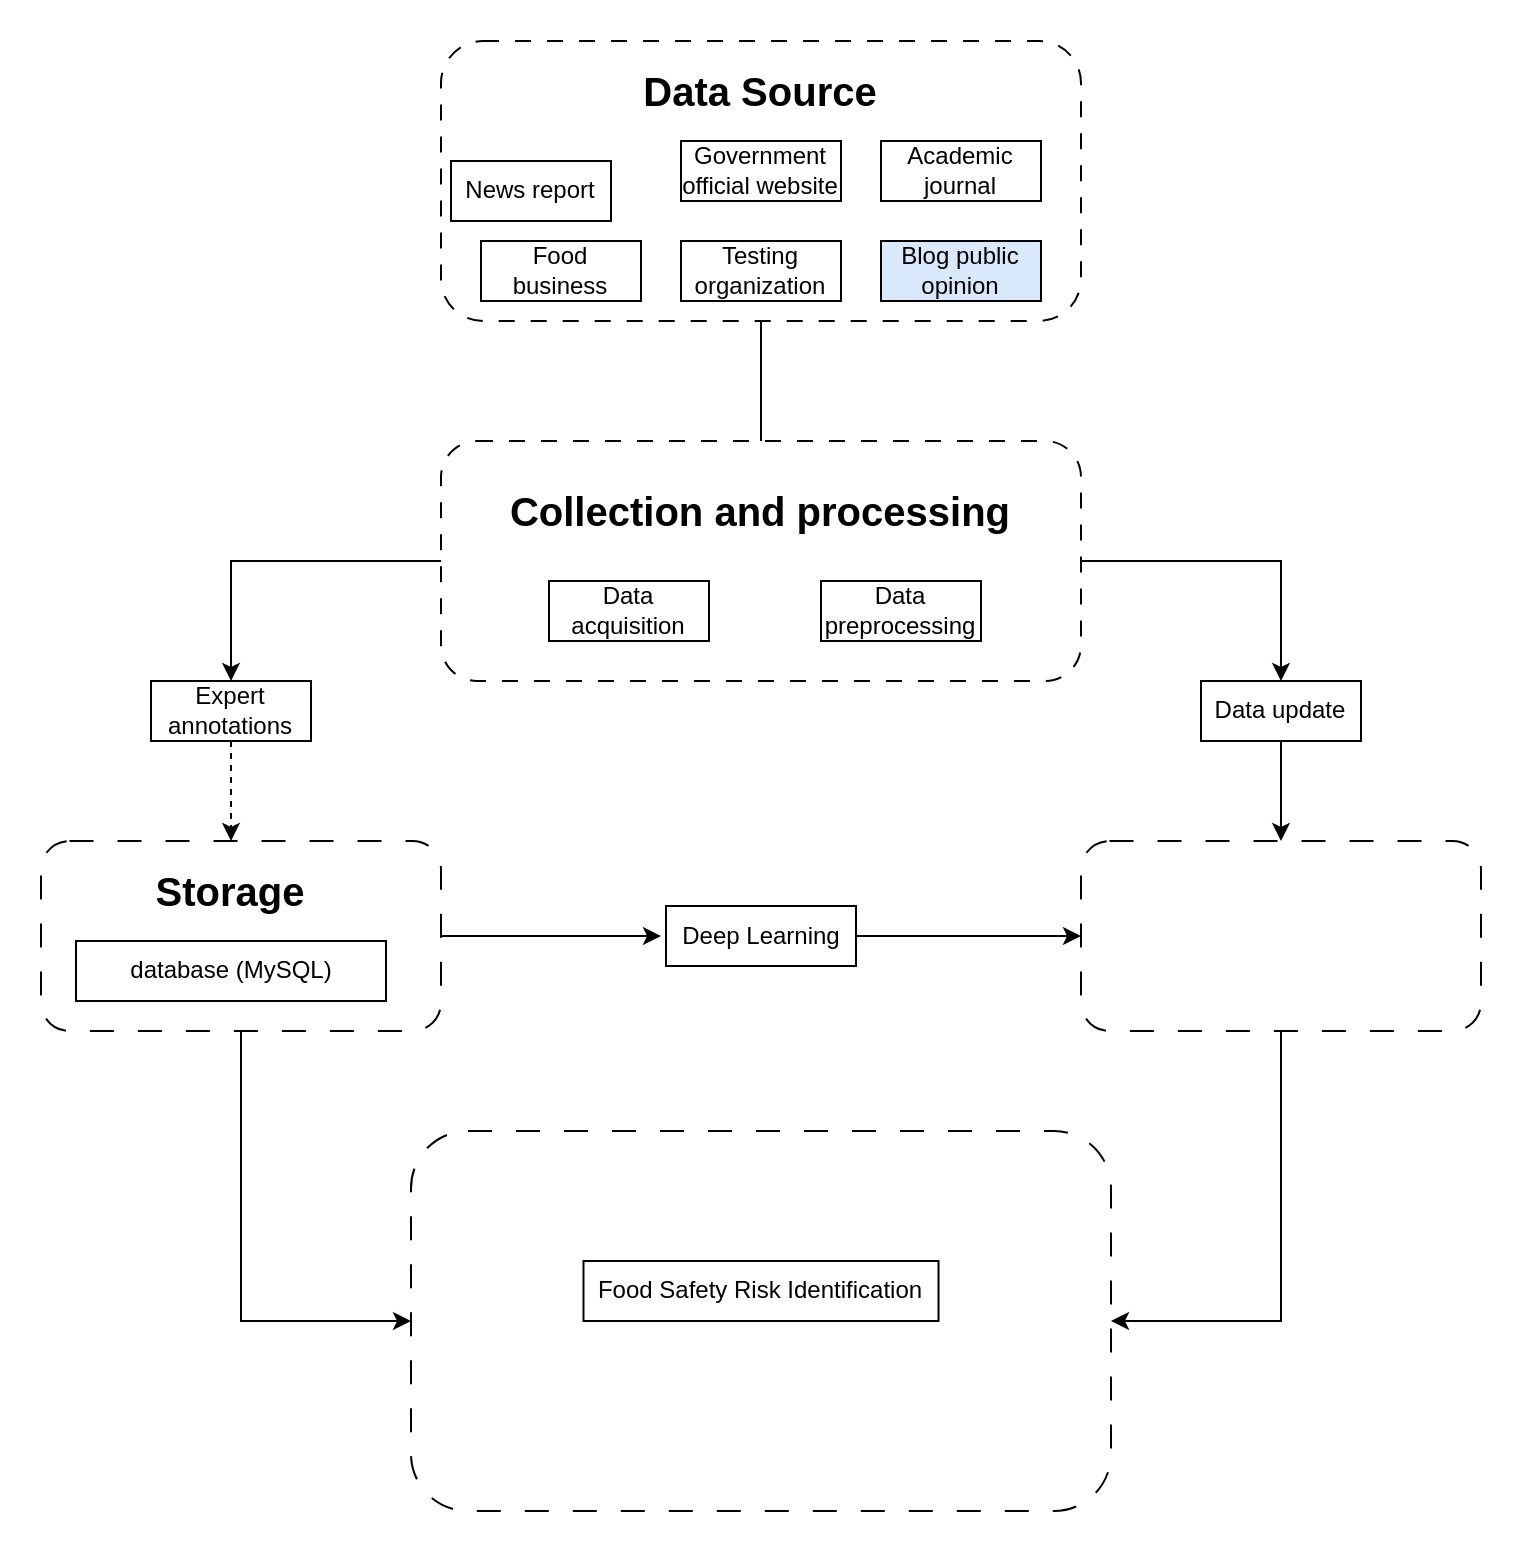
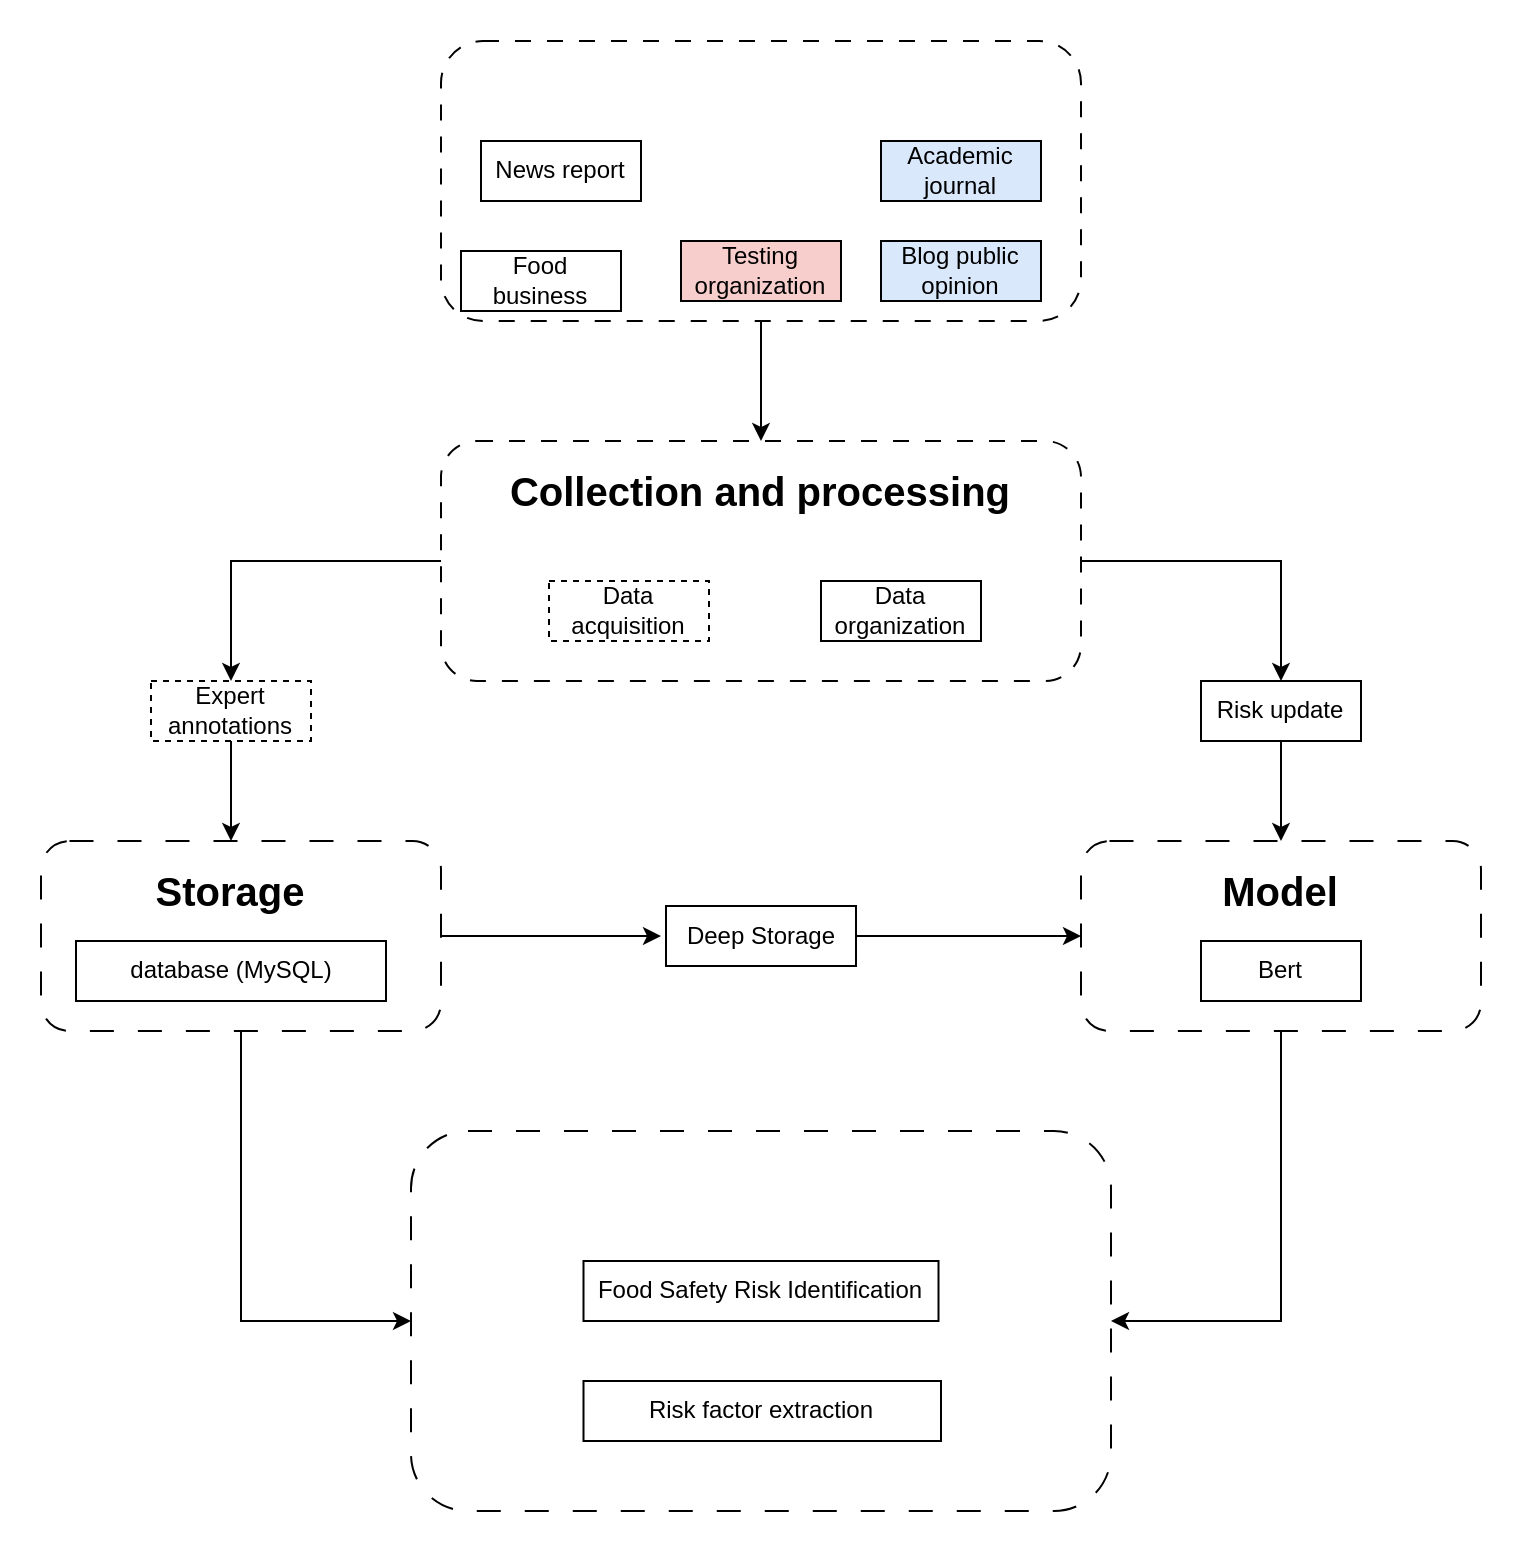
(761, 91) -> none
(761, 171) -> none
(961, 171) -> (961, 171)
(531, 191) -> (561, 171)
(561, 271) -> (541, 281)
(761, 271) -> (761, 271)
(761, 511) -> (761, 491)
(629, 611) -> (629, 611)
(901, 611) -> (901, 611)
(231, 711) -> (231, 711)
(1281, 711) -> (1281, 711)
(231, 783) -> (231, 783)
none -> (1281, 891)
(762, 937) -> (762, 937)
none -> (1281, 971)
none -> (762, 1411)
